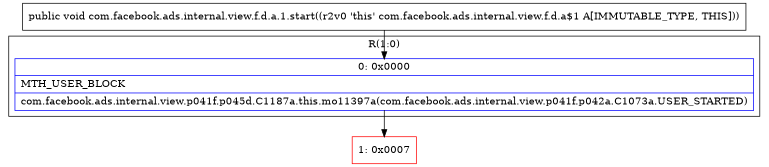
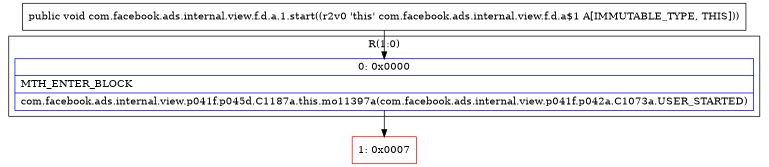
(73, 84) -> (77, 84)
